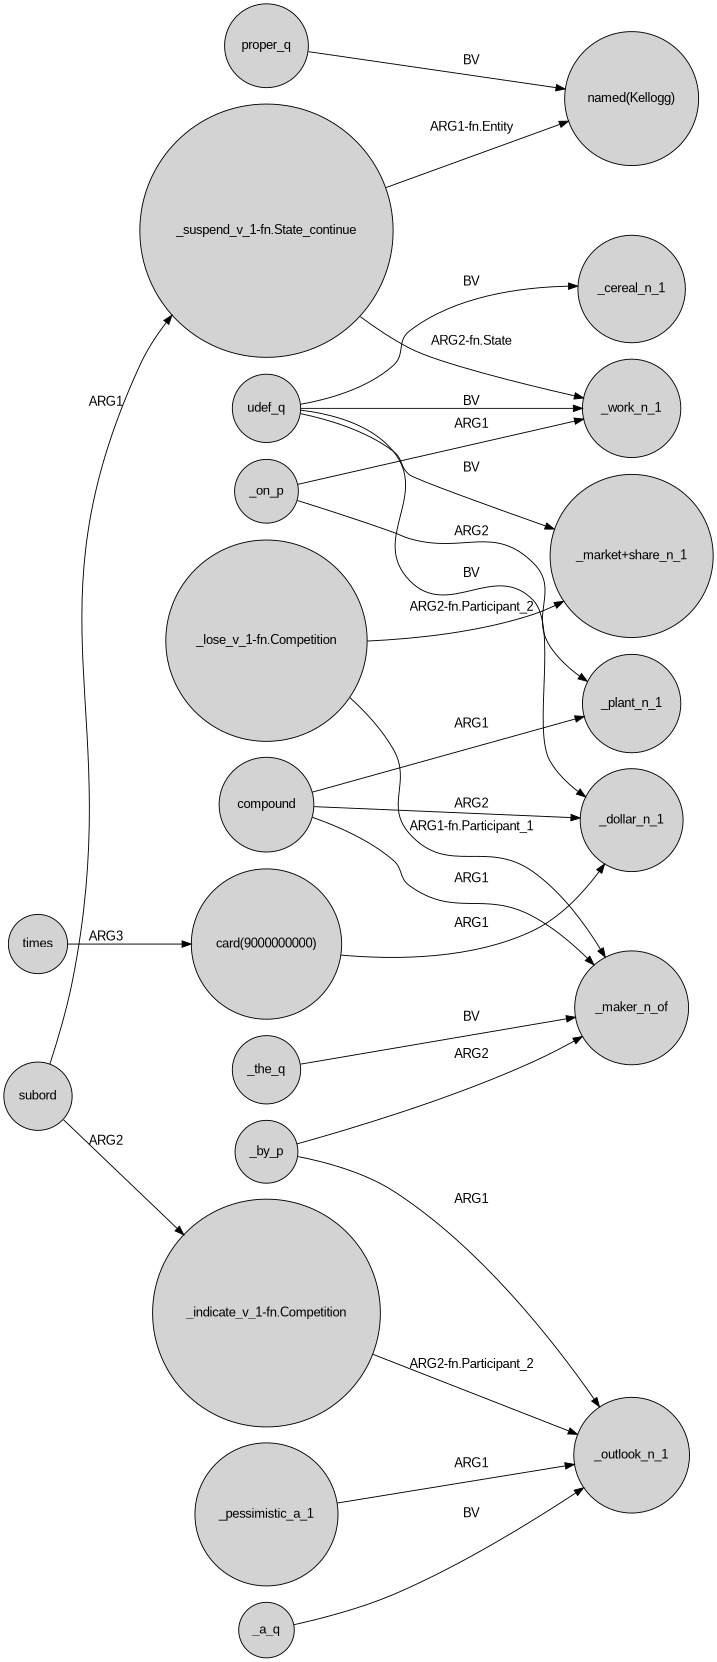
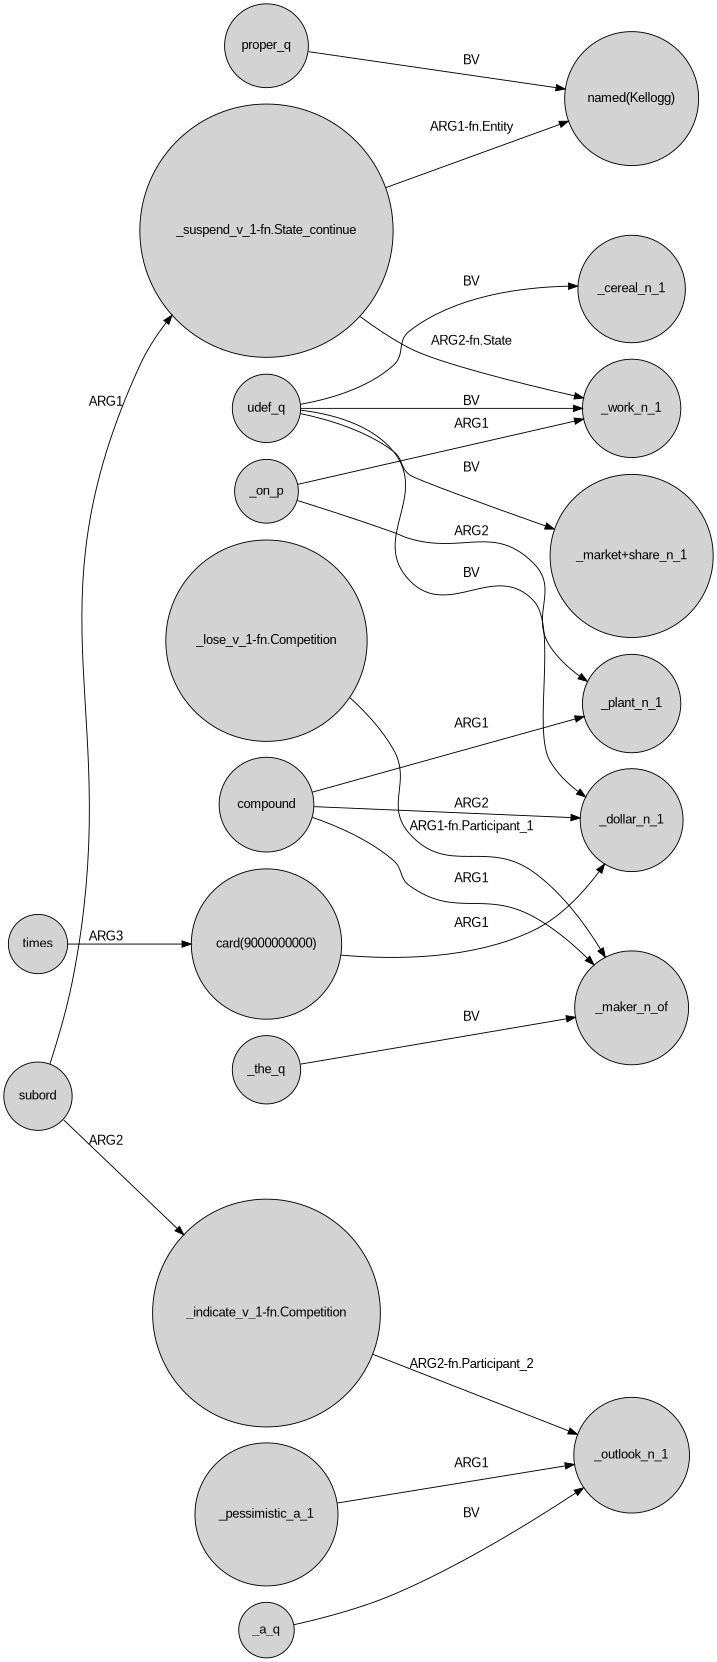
(463, 631) -> none
(266, 1152) -> none
